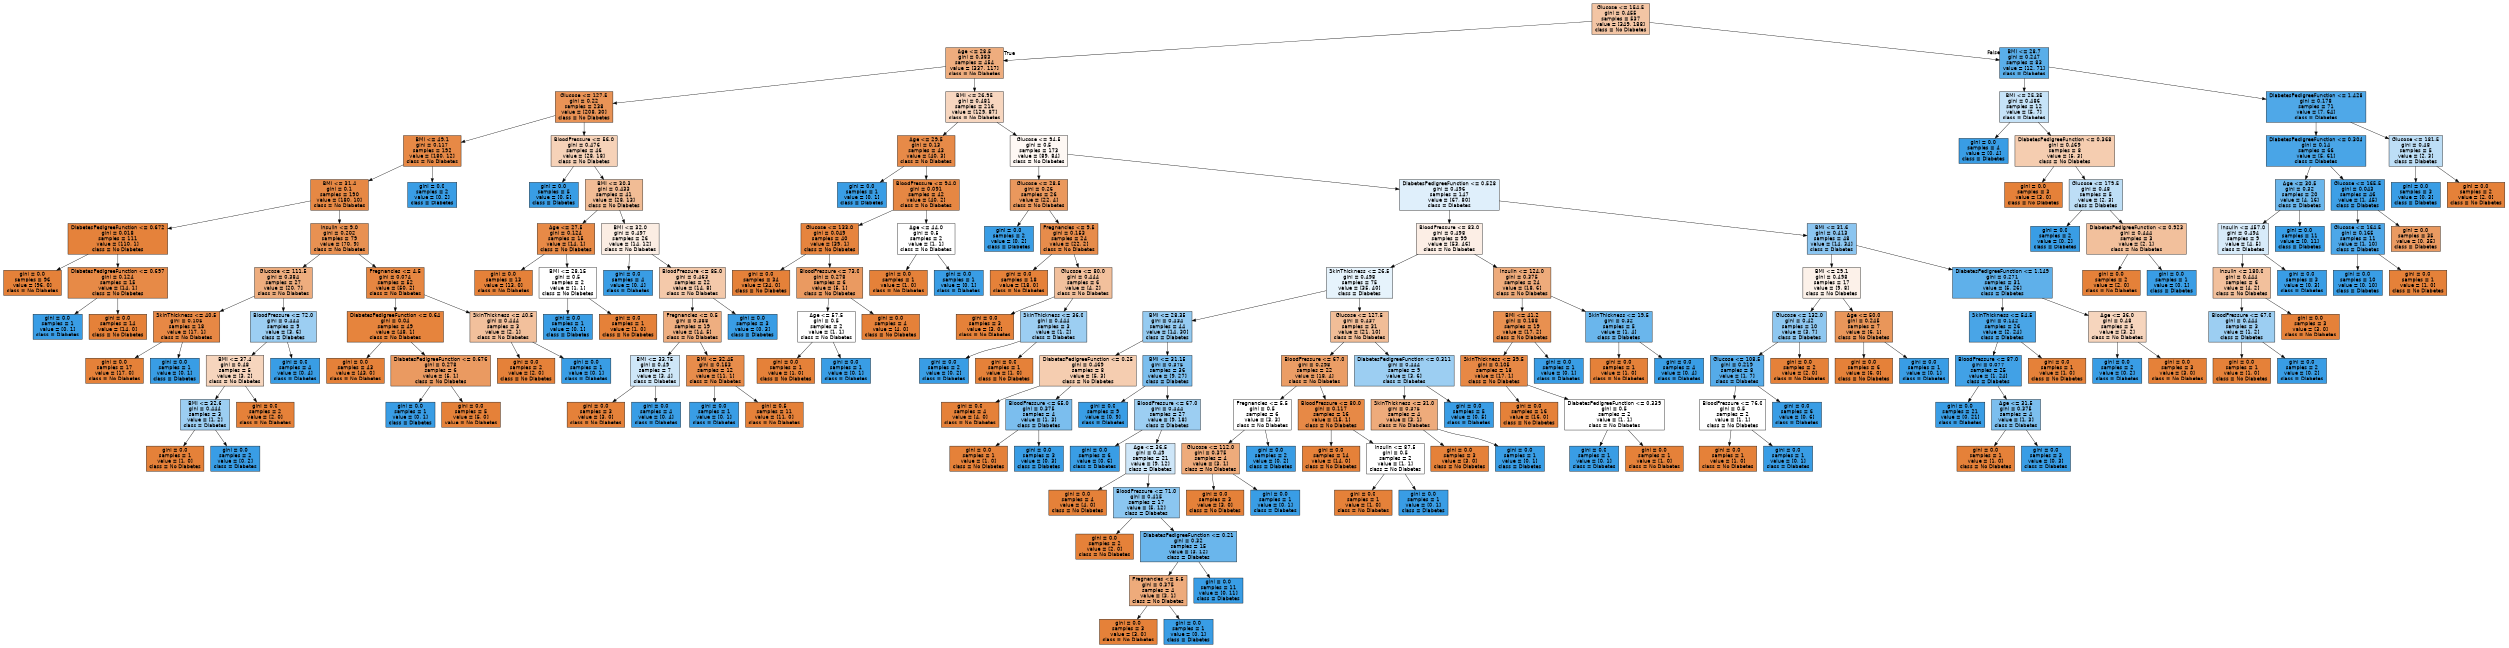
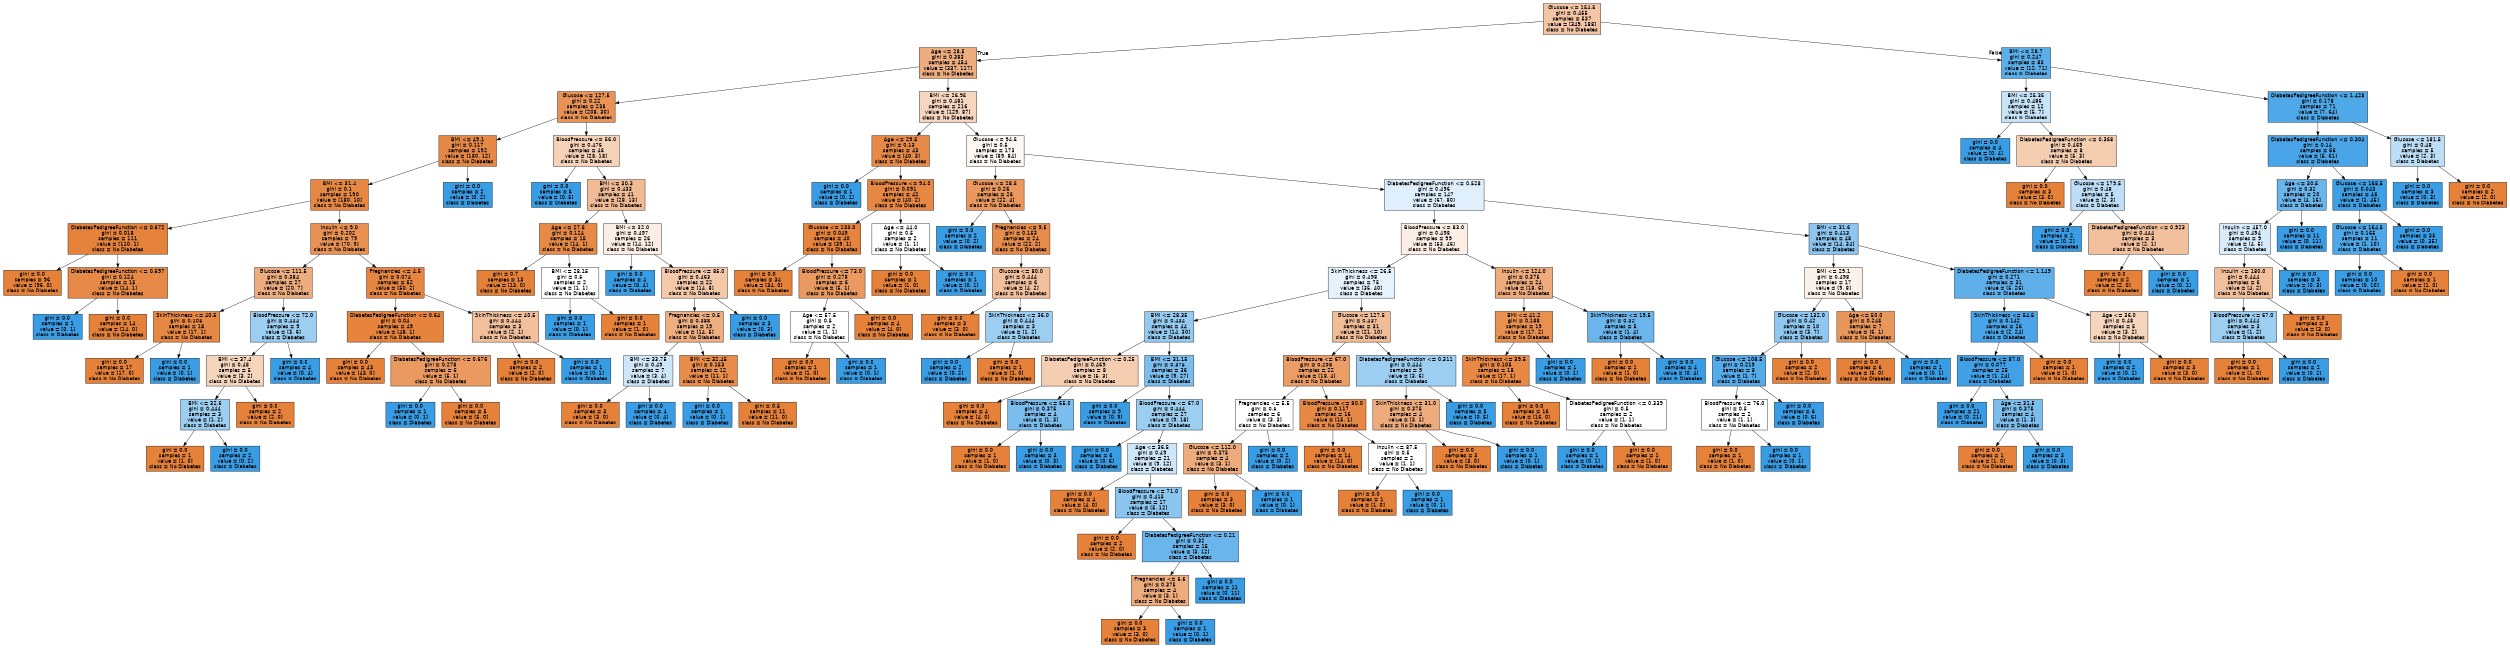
(2416, 239) -> (2418, 239)
(504, 283) -> (506, 283)
(1019, 283) -> none
(471, 415) -> (471, 415)
